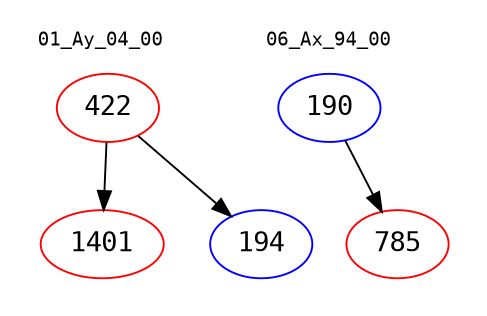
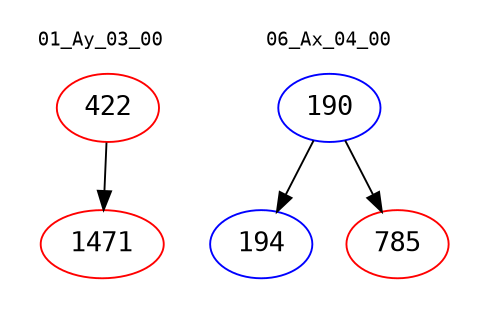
(101, 41) -> (101, 41)
(329, 41) -> (329, 41)
(167, 161) -> (300, 168)
(102, 244) -> (102, 244)
